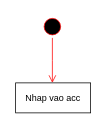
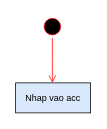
(53, 98) -> (53, 98)
